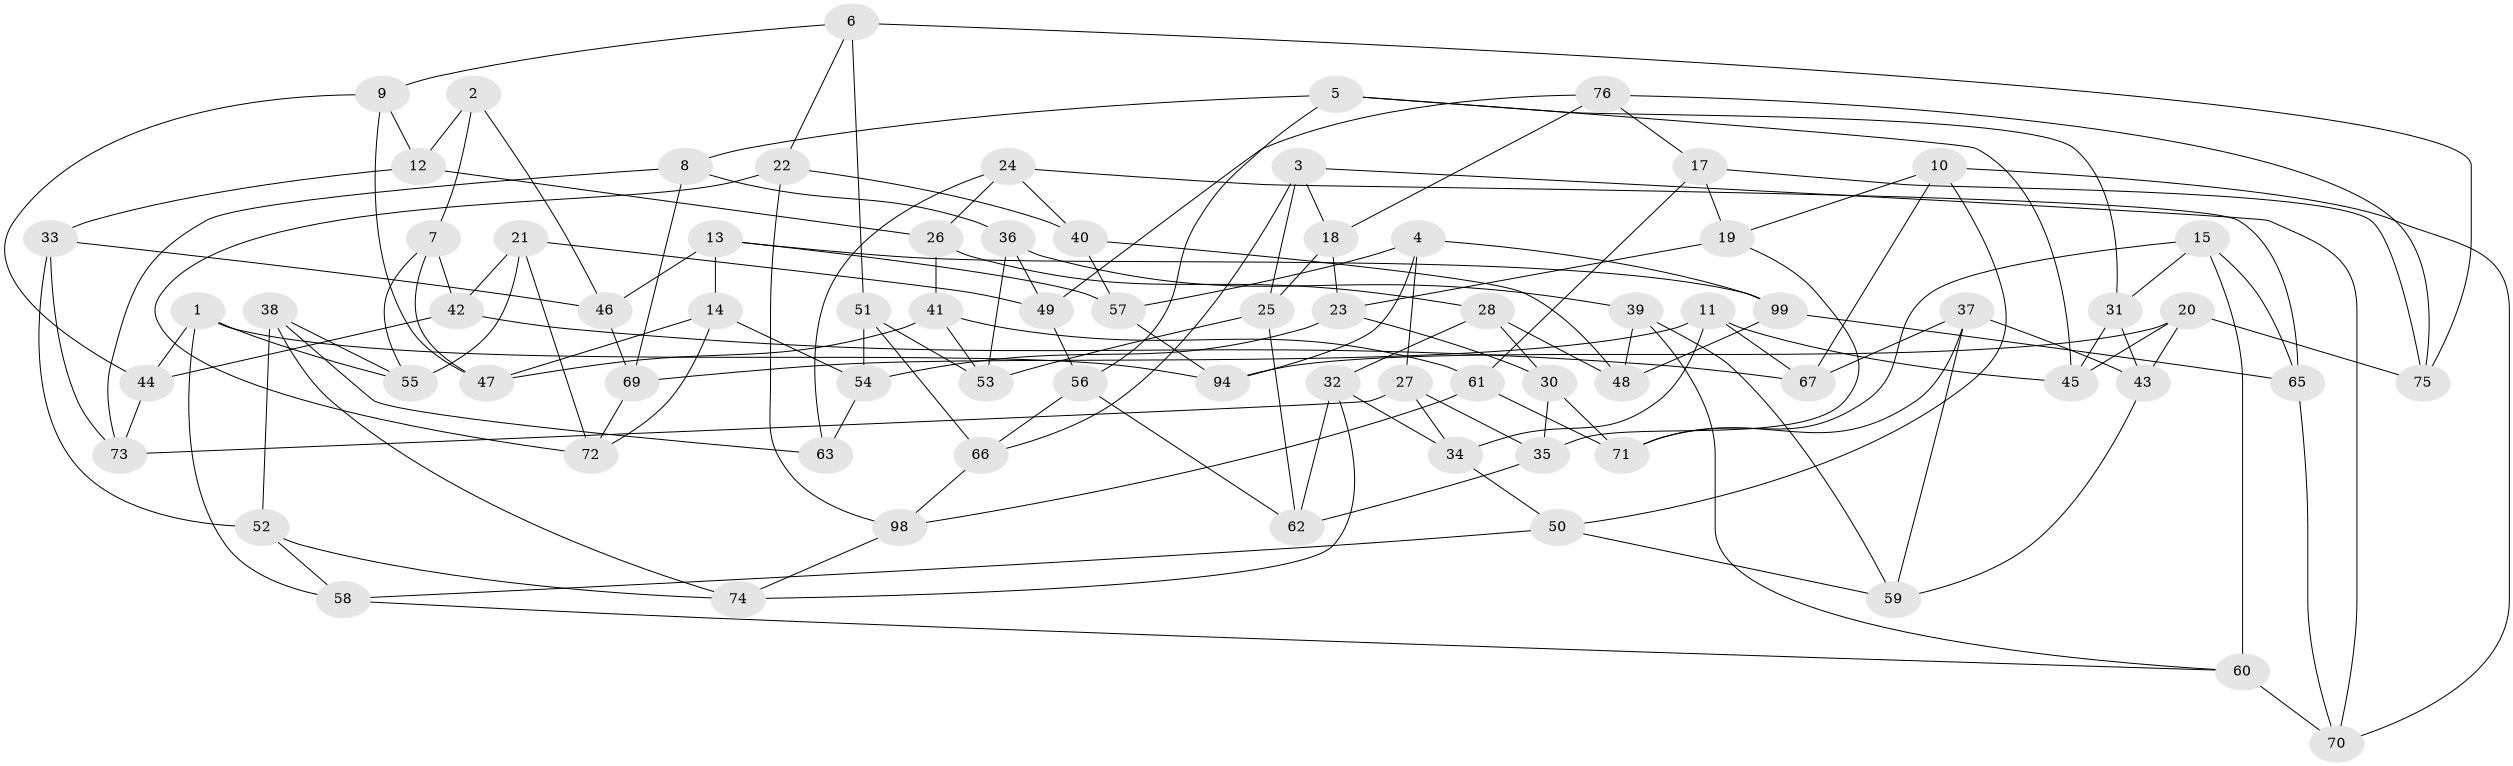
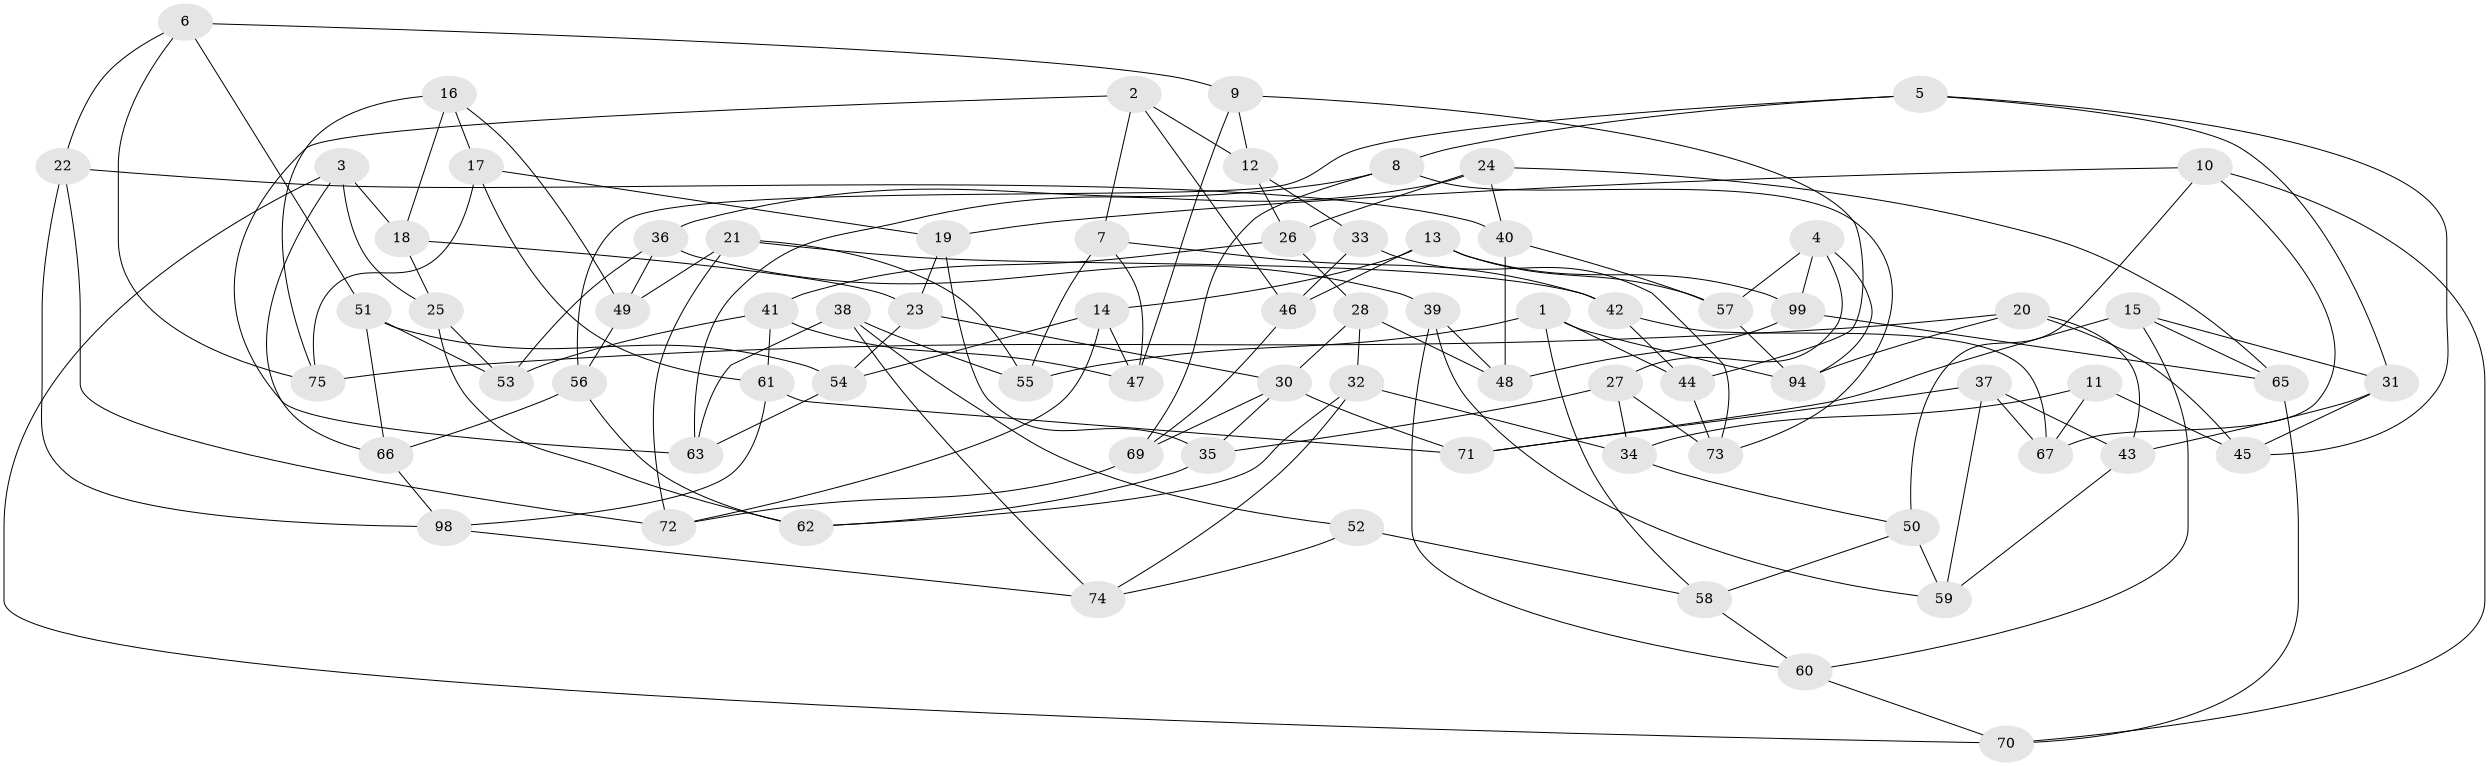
(1603, 94) -> (449, 94)
none -> (367, 135)
(1174, 360) -> (1210, 419)
(64, 448) -> none
